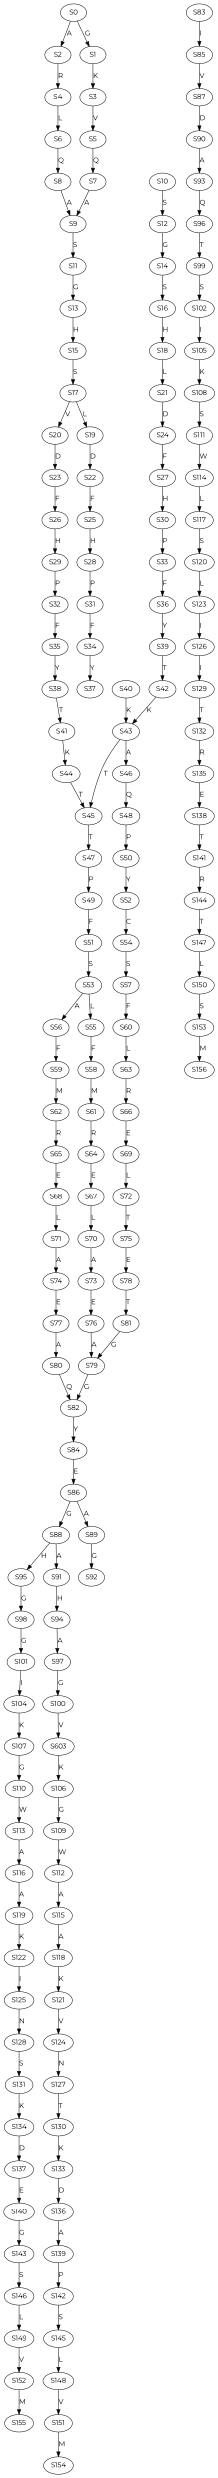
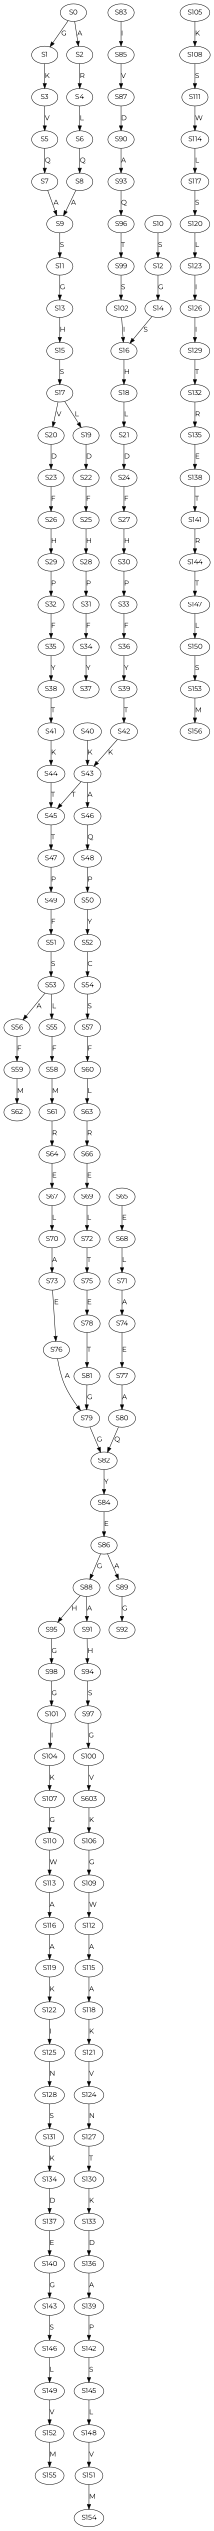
(199, 327) -> (122, 327)
(56, 1131) -> none
(60, 1641) -> (90, 1693)
